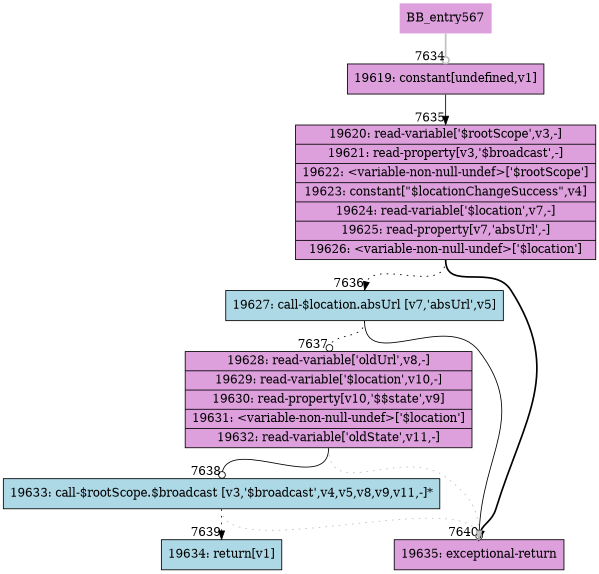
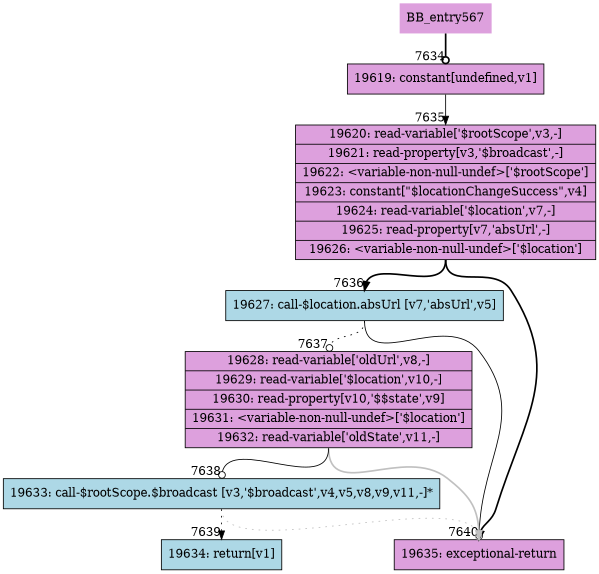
(446, 45) -> (446, 45)
(409, 276) -> (409, 276)
(413, 467) -> (413, 467)
